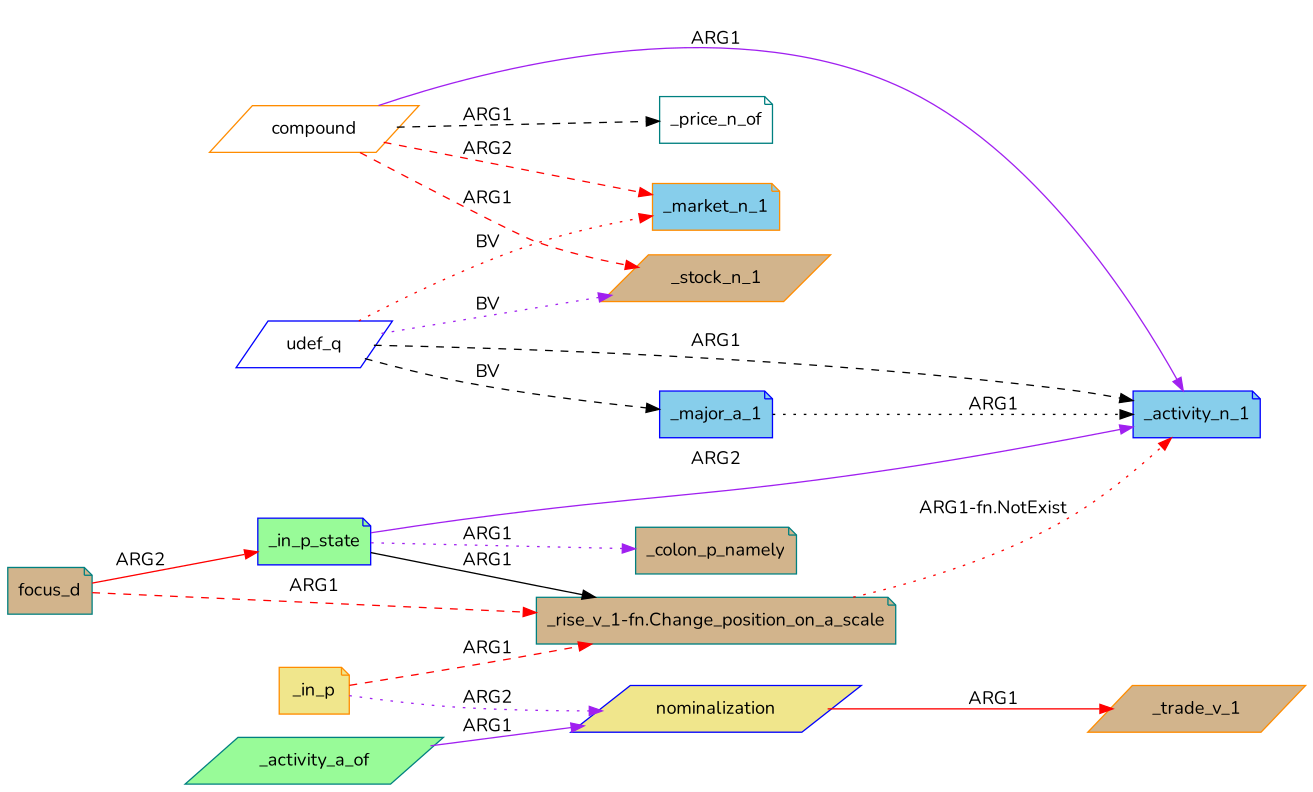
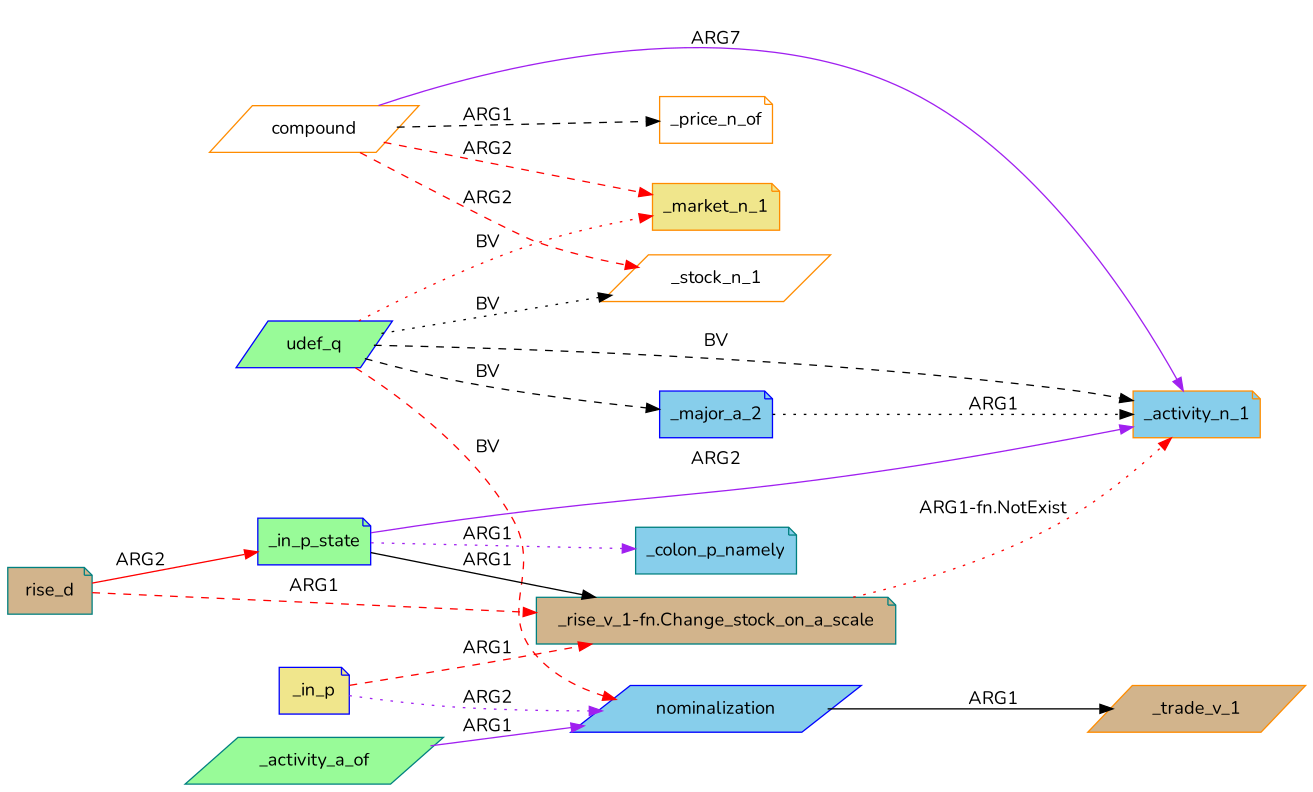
(716, 39) -> (716, 39)
(716, 120) -> (716, 120)
(488, 198) -> (488, 198)
(716, 207) -> (716, 207)
(716, 278) -> (716, 278)
(490, 315) -> (490, 315)
(716, 341) -> (716, 341)
(314, 344) -> (314, 344)
(716, 414) -> (716, 414)
(1197, 414) -> (1197, 414)
none -> (517, 530)
(716, 551) -> (716, 551)
(50, 591) -> (50, 591)
(716, 621) -> (716, 621)
(314, 691) -> (314, 691)
(716, 709) -> (716, 709)
(964, 709) -> (964, 709)
